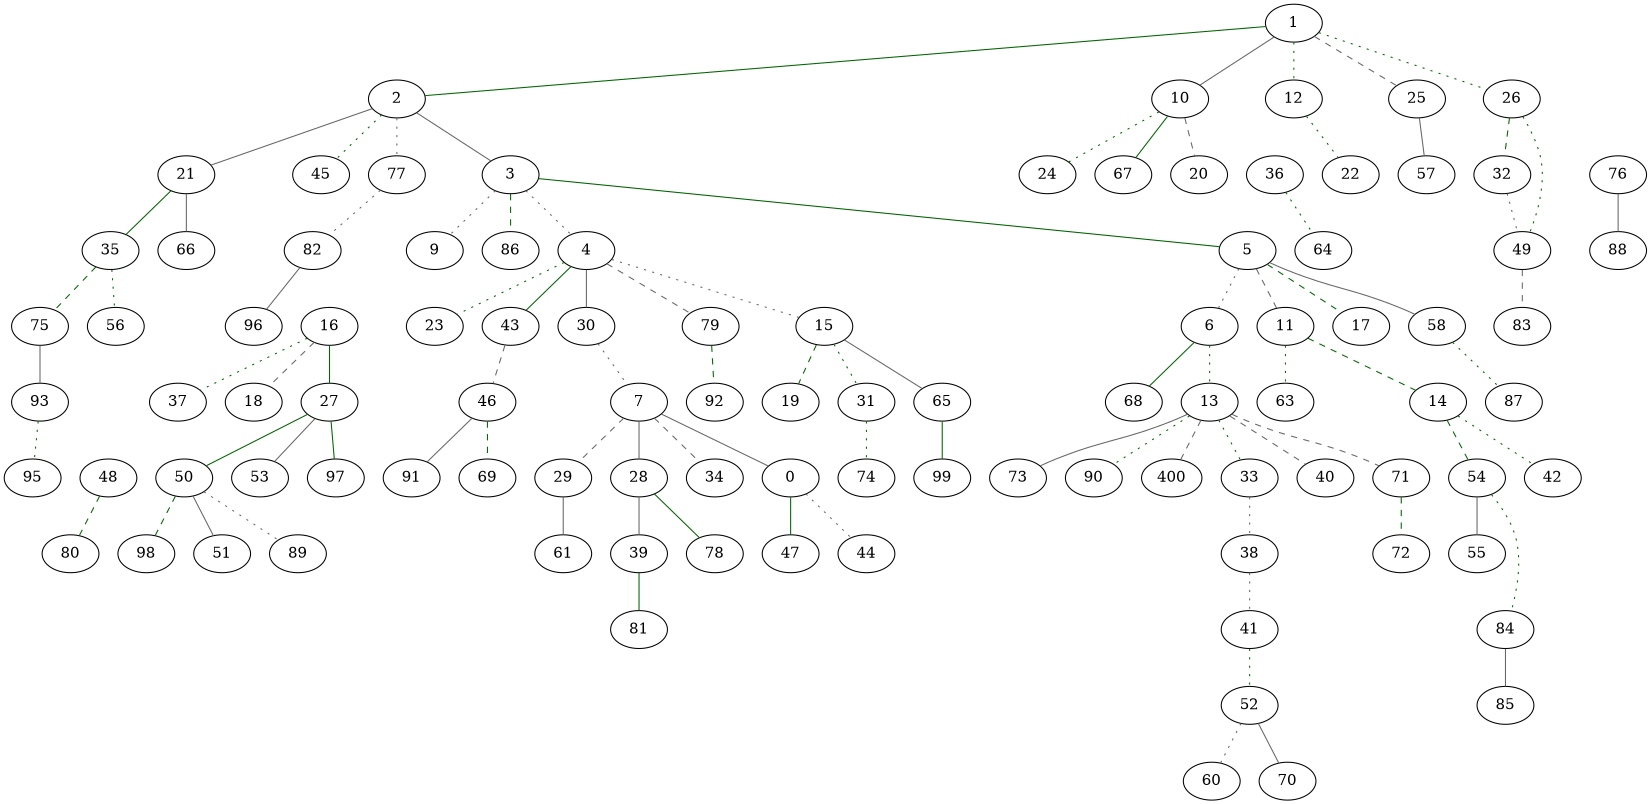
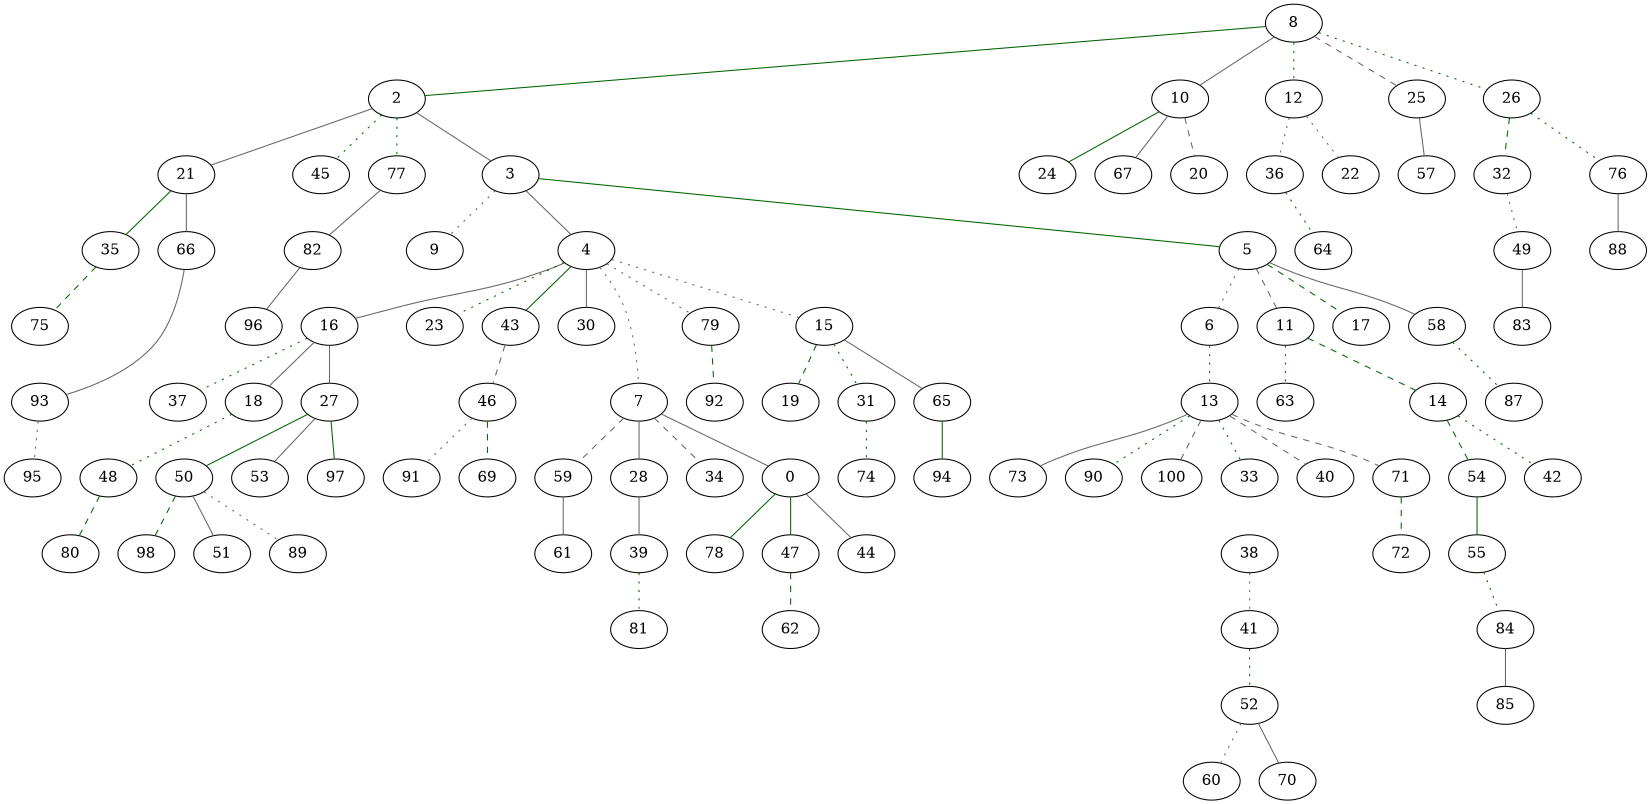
(1294, 23) -> (1294, 23)
(397, 137) -> (397, 137)
(1114, 137) -> (1114, 137)
(1152, 137) -> (1152, 137)
none -> (1284, 137)
(1322, 137) -> (1322, 137)
(1542, 173) -> (1565, 137)
(355, 213) -> (355, 213)
(548, 213) -> (548, 213)
(511, 251) -> none
(648, 288) -> (648, 288)
(1522, 289) -> (1522, 289)
none -> (461, 293)
(116, 326) -> none
(40, 364) -> (147, 352)
(292, 364) -> (292, 364)
(330, 364) -> (330, 364)
(613, 364) -> (629, 322)
(1134, 402) -> none
(36, 440) -> (36, 440)
none -> (181, 440)
(450, 440) -> (450, 440)
(563, 478) -> (563, 478)
(942, 478) -> (942, 478)
(1172, 478) -> (1172, 478)
(677, 516) -> (753, 516)
(828, 516) -> (828, 516)
(1250, 516) -> none
(1477, 516) -> (1477, 516)
(1518, 550) -> (1491, 591)
(639, 592) -> (639, 592)
none -> (791, 630)
